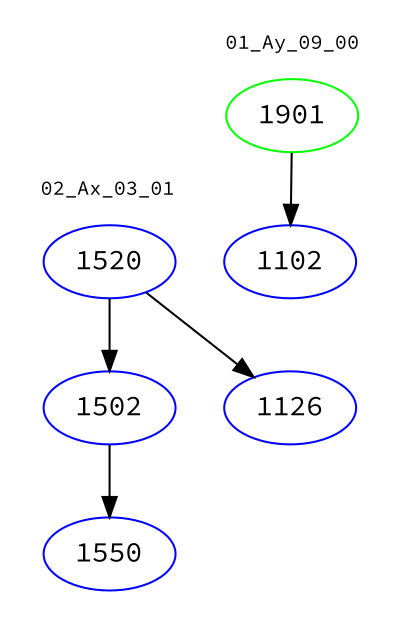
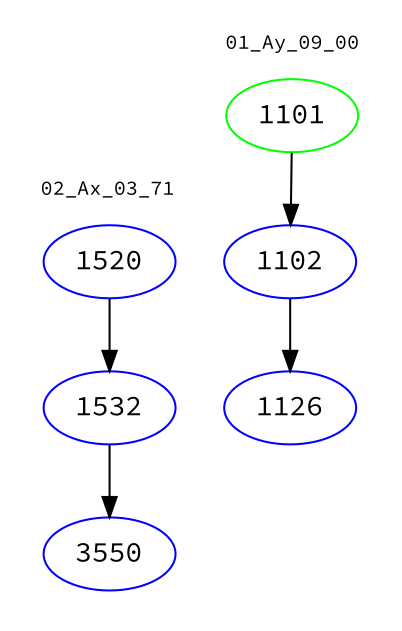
(292, 116) -> (292, 116)
(109, 190) -> (109, 190)
(180, 319) -> (290, 325)
(110, 408) -> (110, 408)
(110, 554) -> (110, 554)
